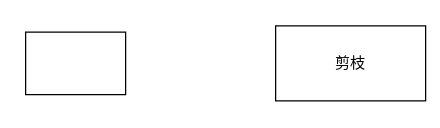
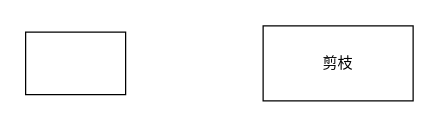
(351, 63) -> (338, 63)
